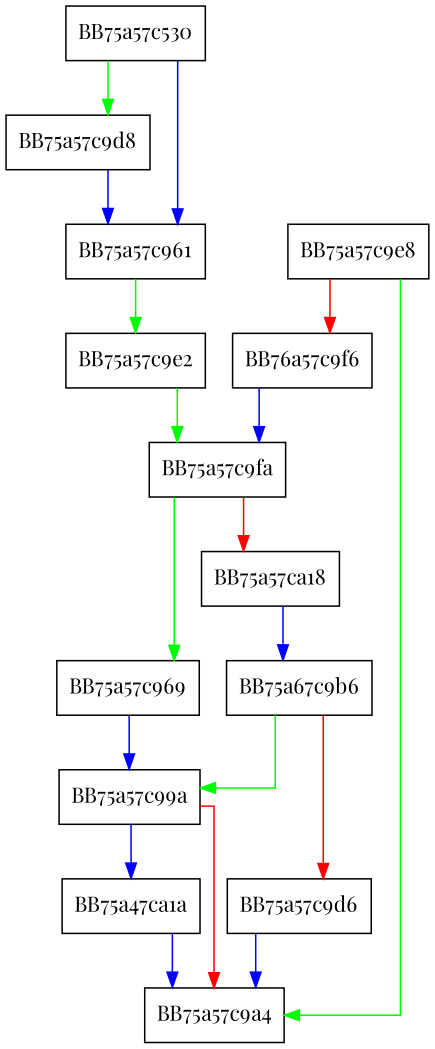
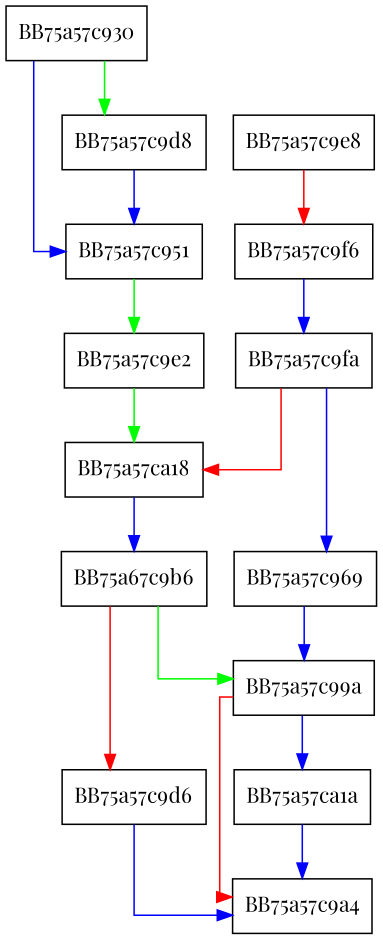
(136, 33) -> (77, 33)
(136, 252) -> (134, 252)
(302, 361) -> (304, 252)
(177, 407) -> (134, 407)
(174, 571) -> (327, 462)
(400, 698) -> none
(131, 906) -> (302, 797)
